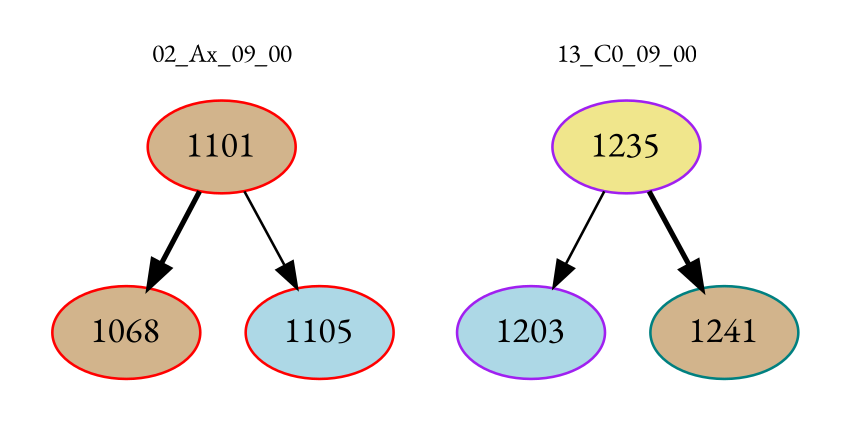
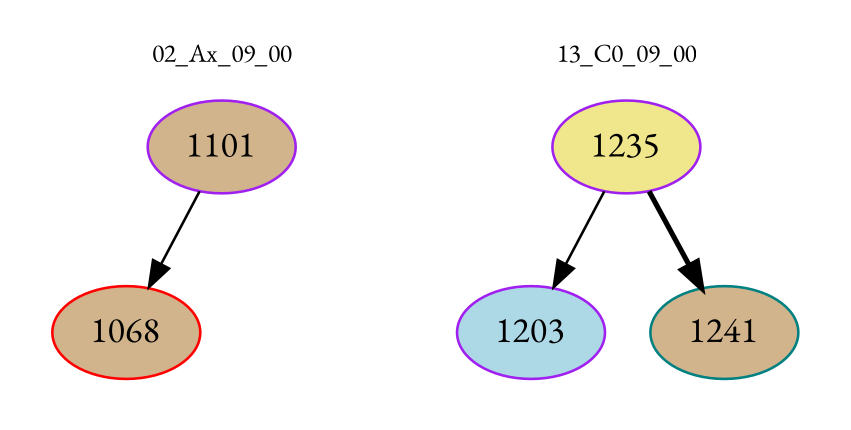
(222, 147) -> (222, 147)
(180, 228) -> (180, 228)
(320, 333) -> none
